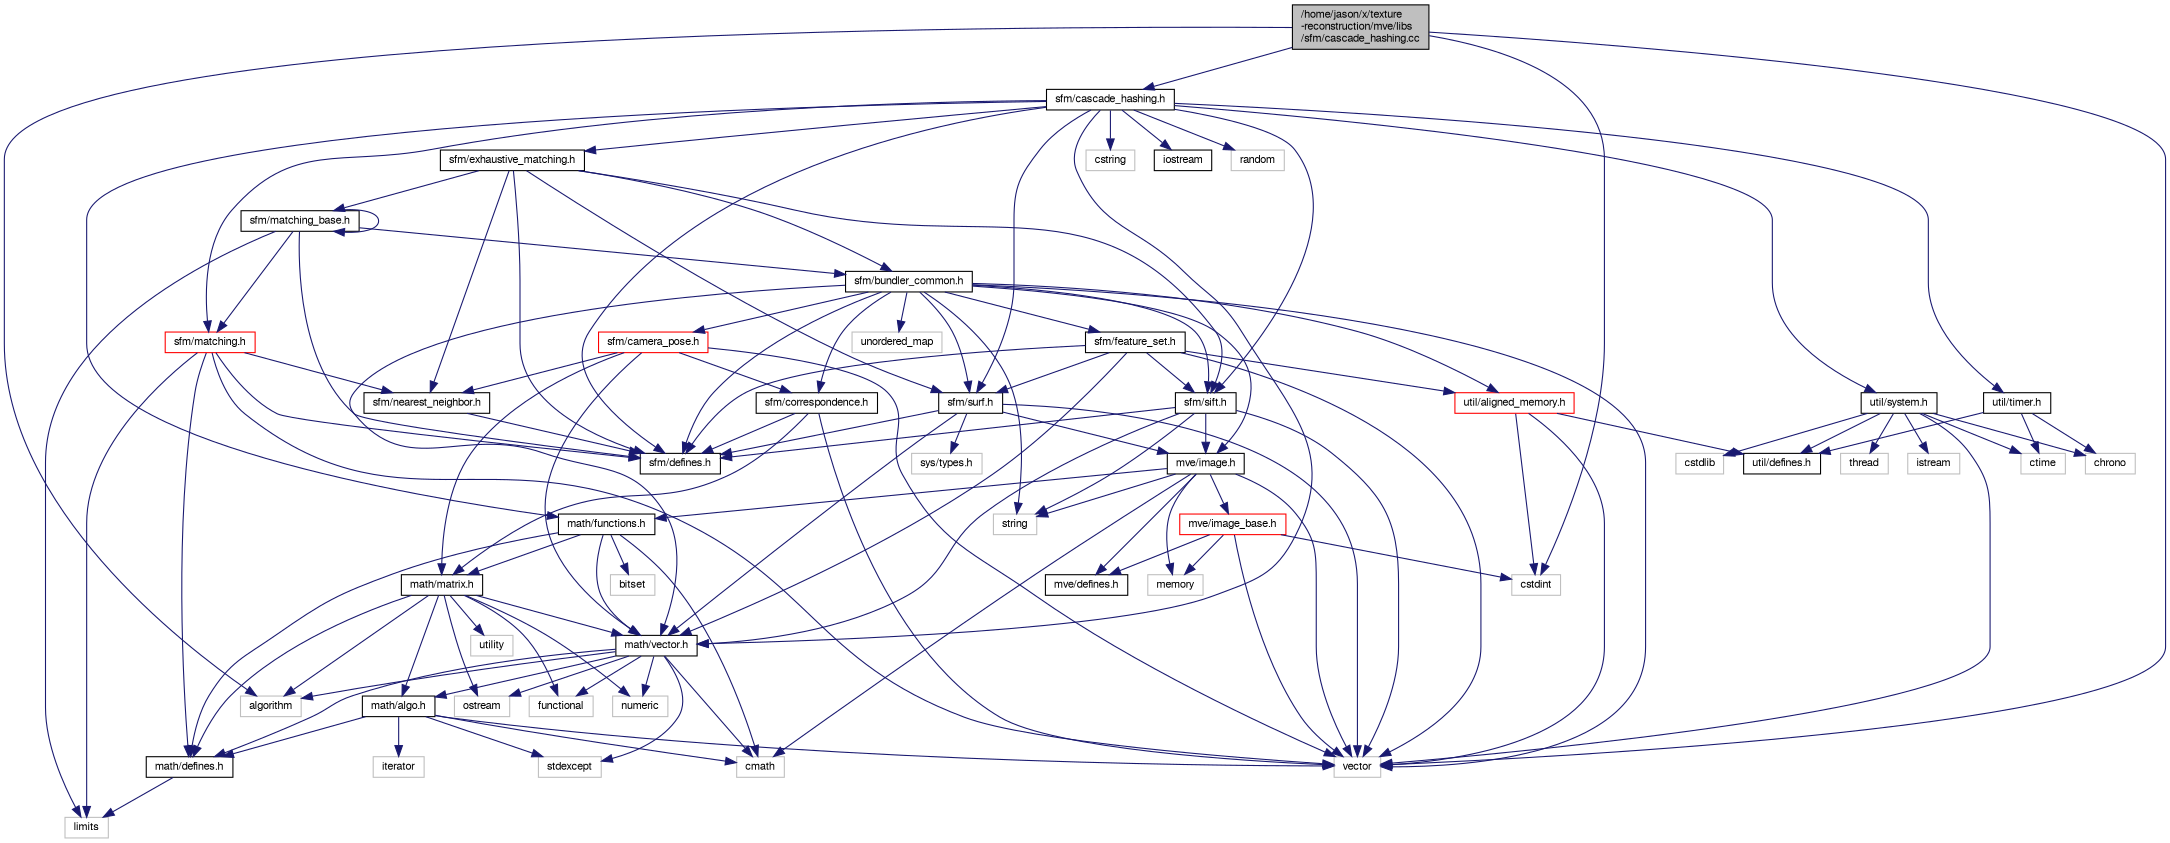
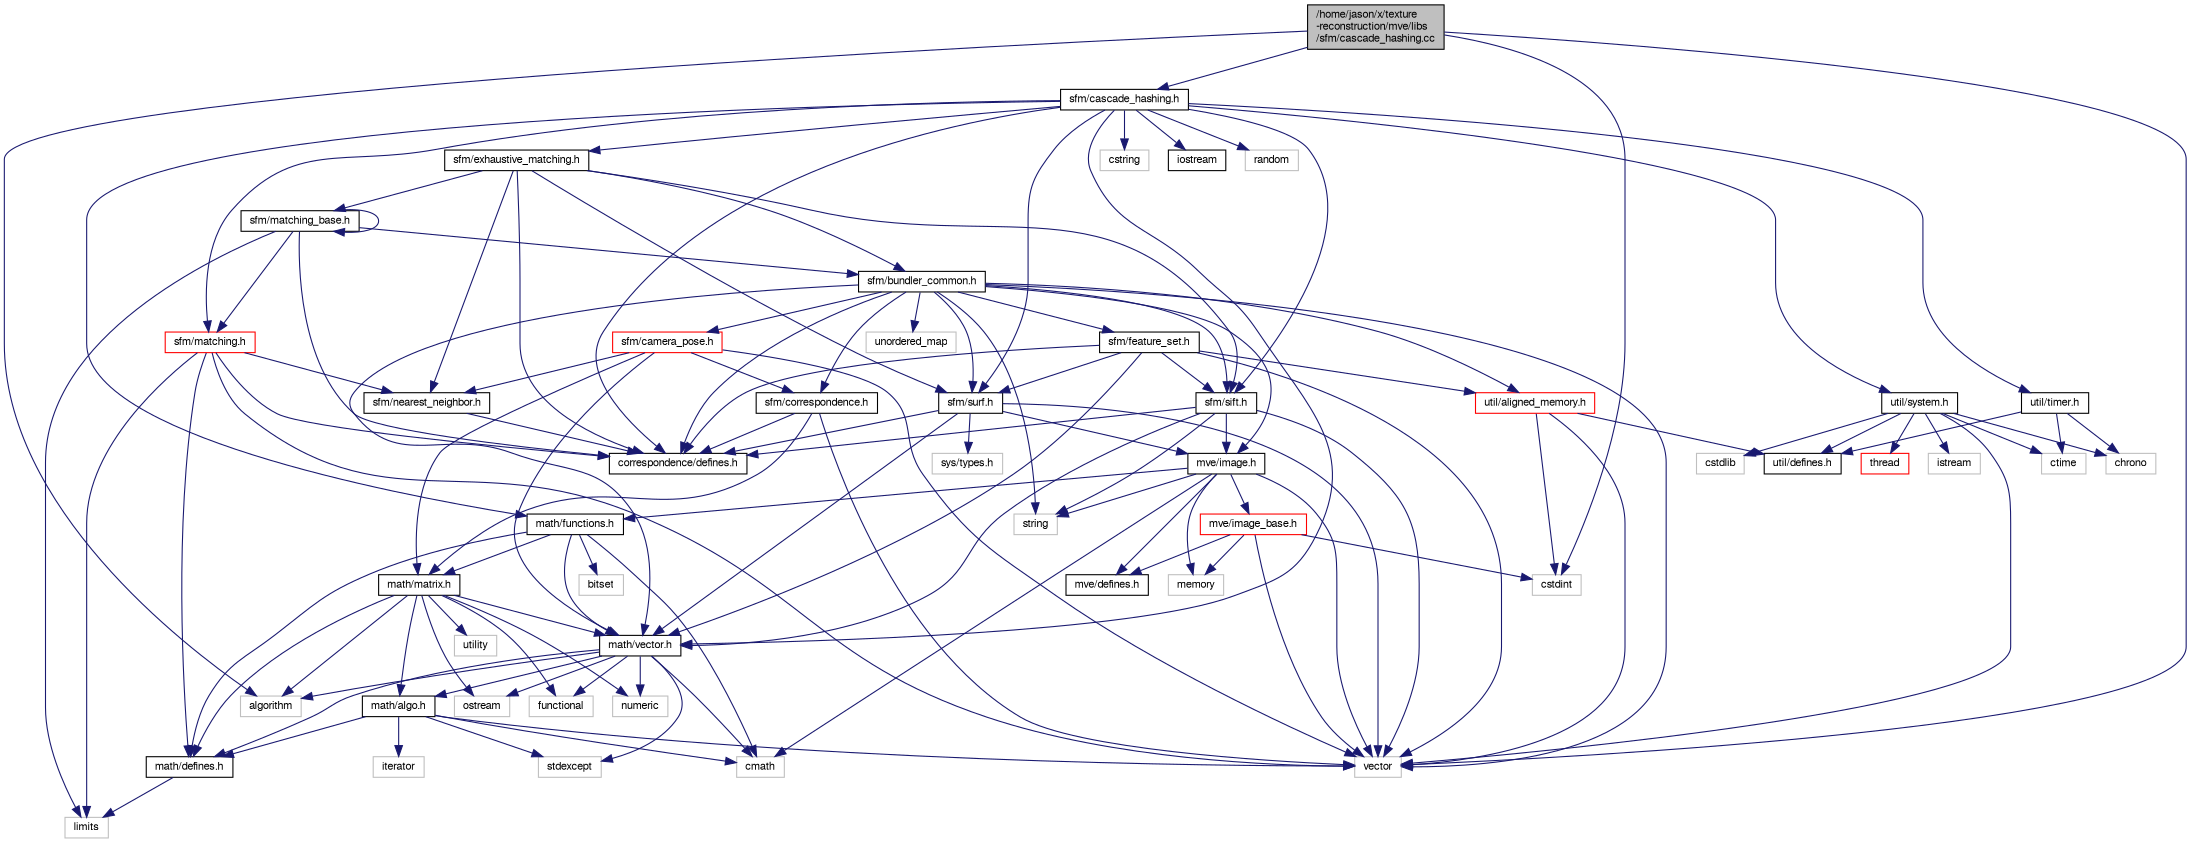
(680, 464) -> (678, 464)
(1864, 464) -> (1885, 464)
